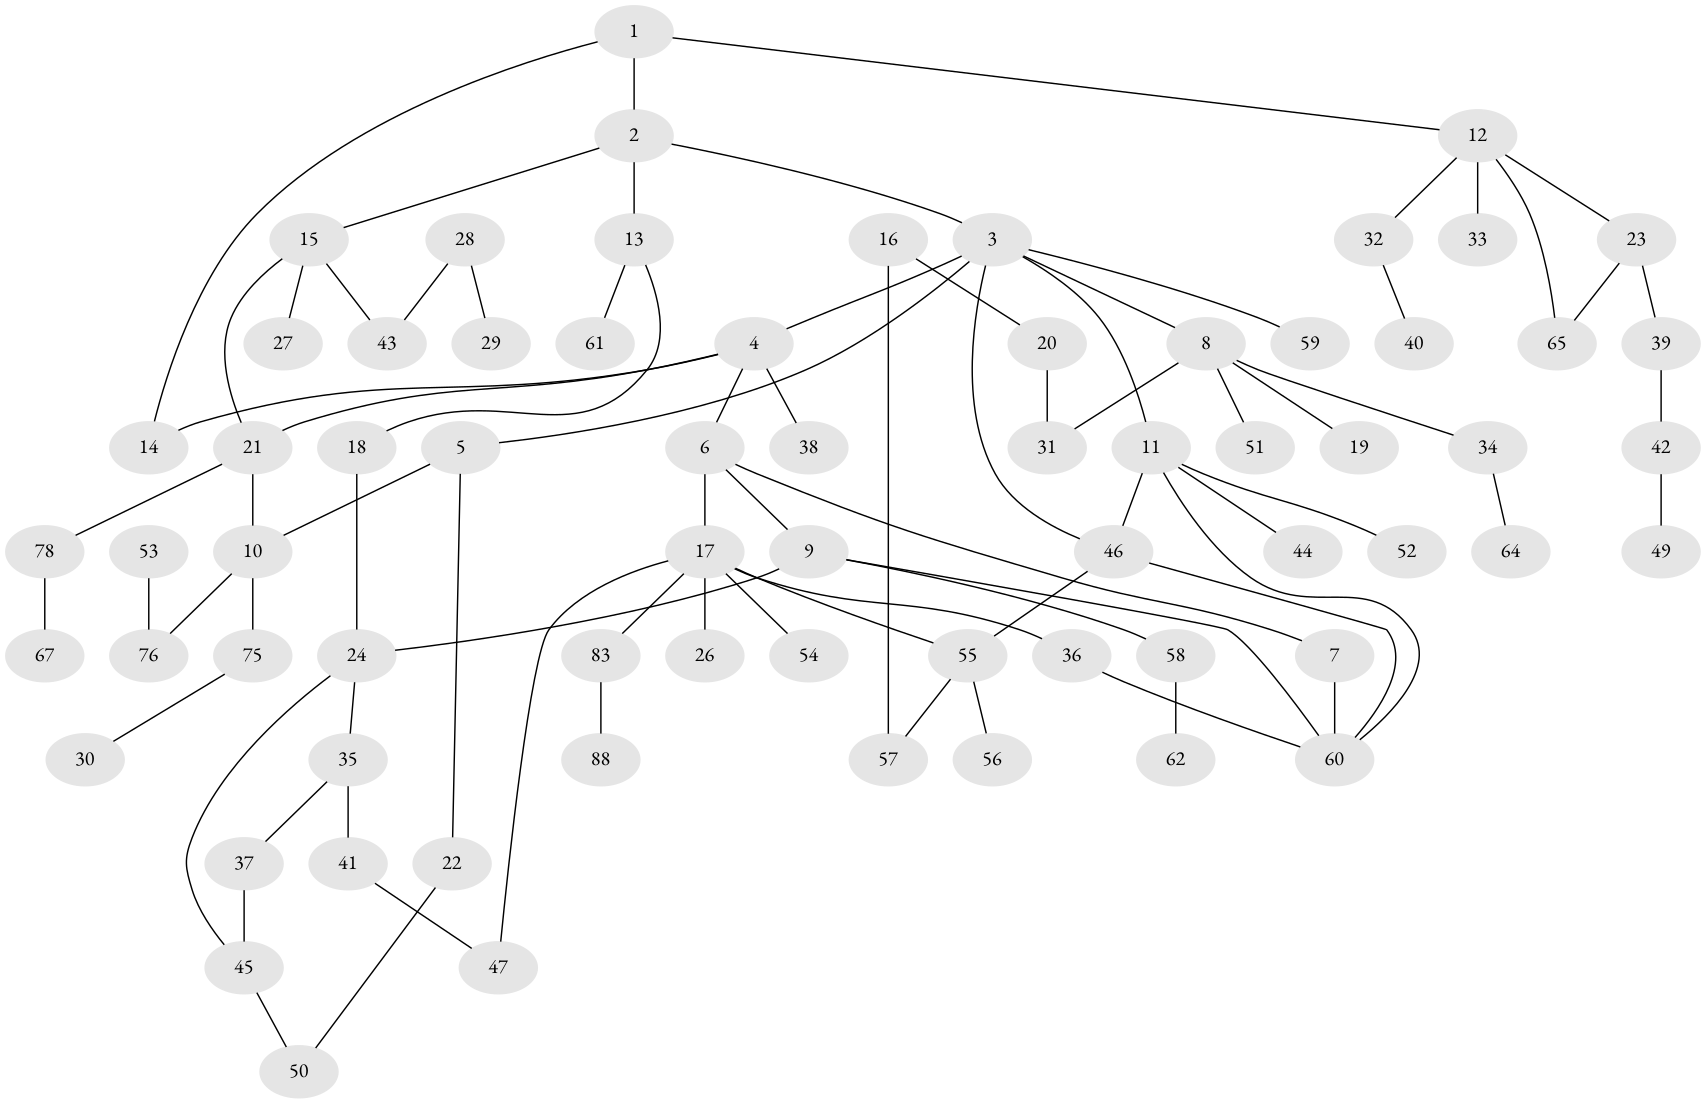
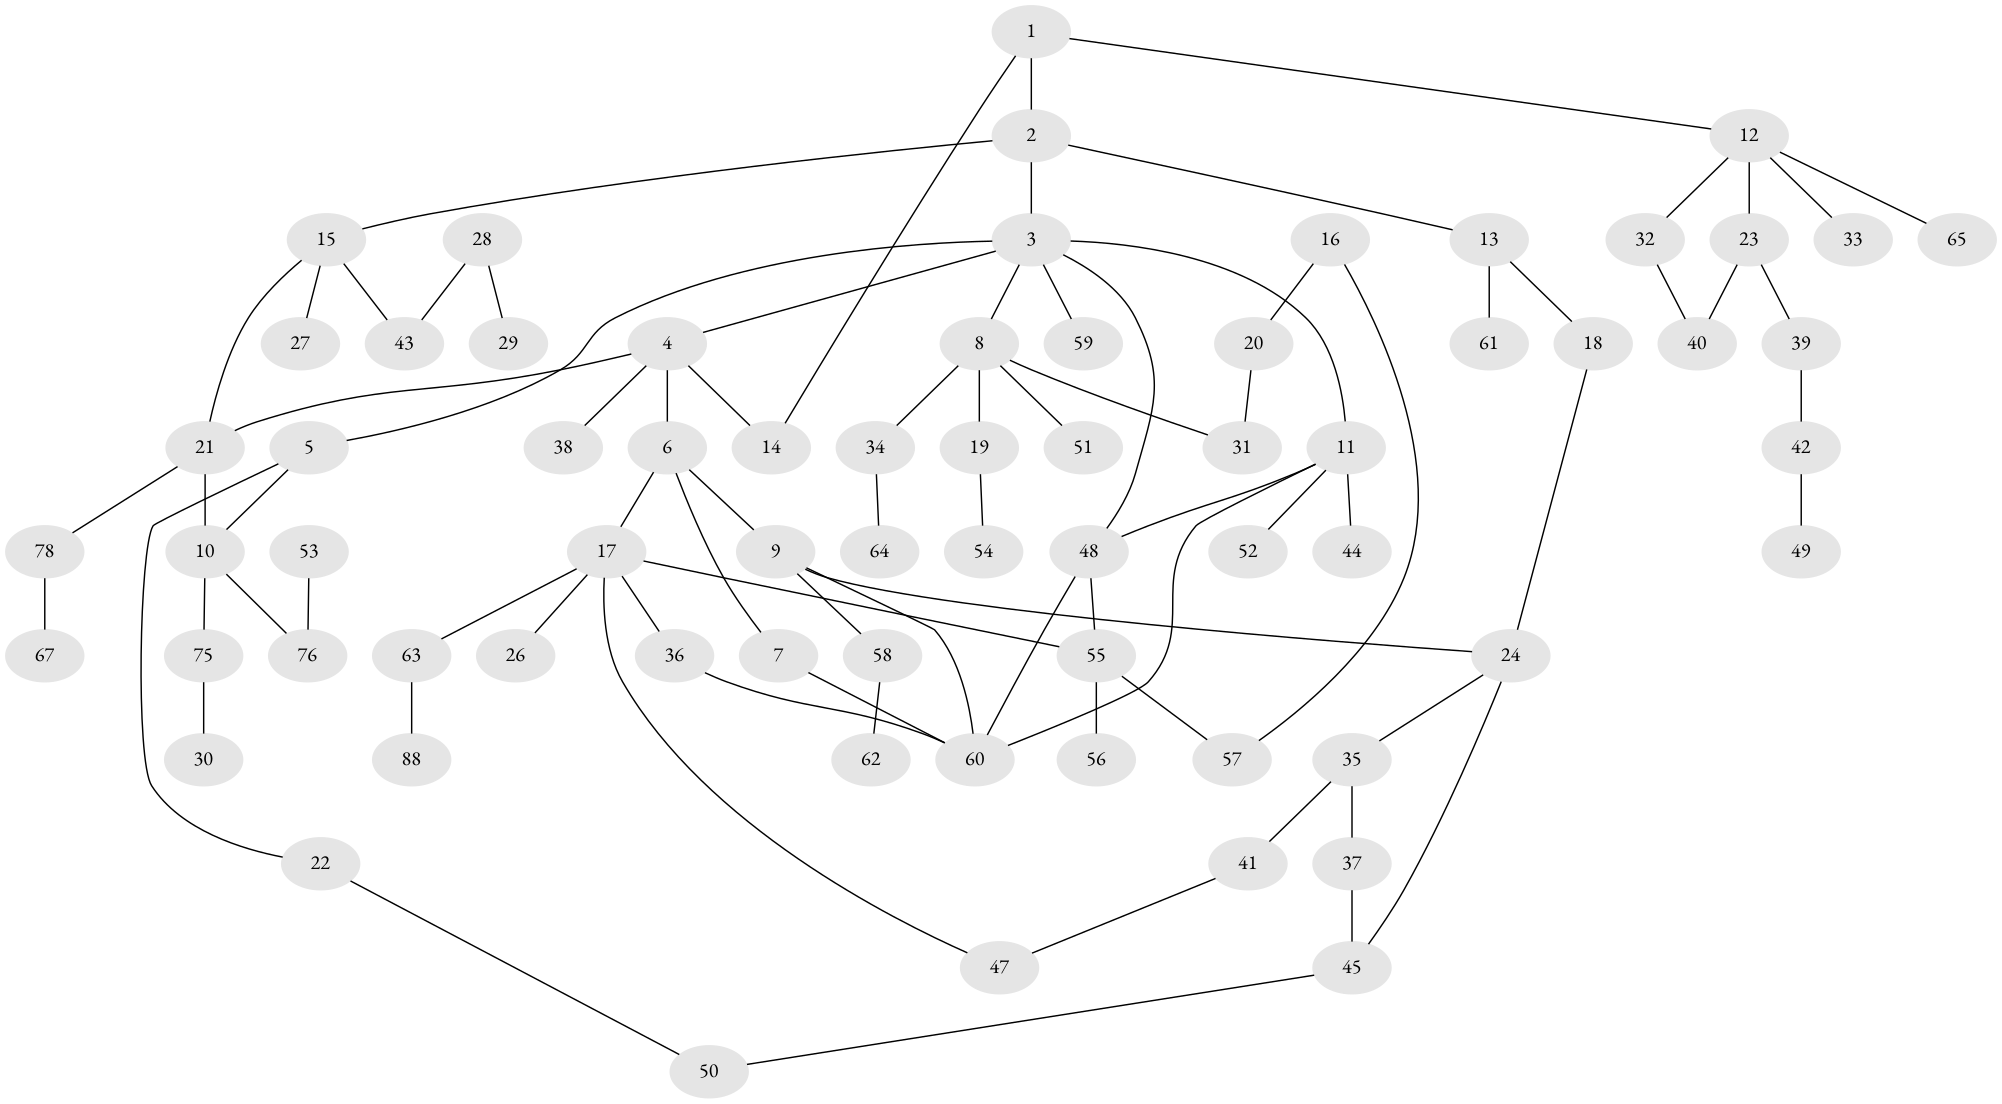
(1597, 292) -> (1723, 292)
(1114, 552) -> (1089, 552)
(757, 604) -> (982, 500)
(601, 656) -> (412, 656)
